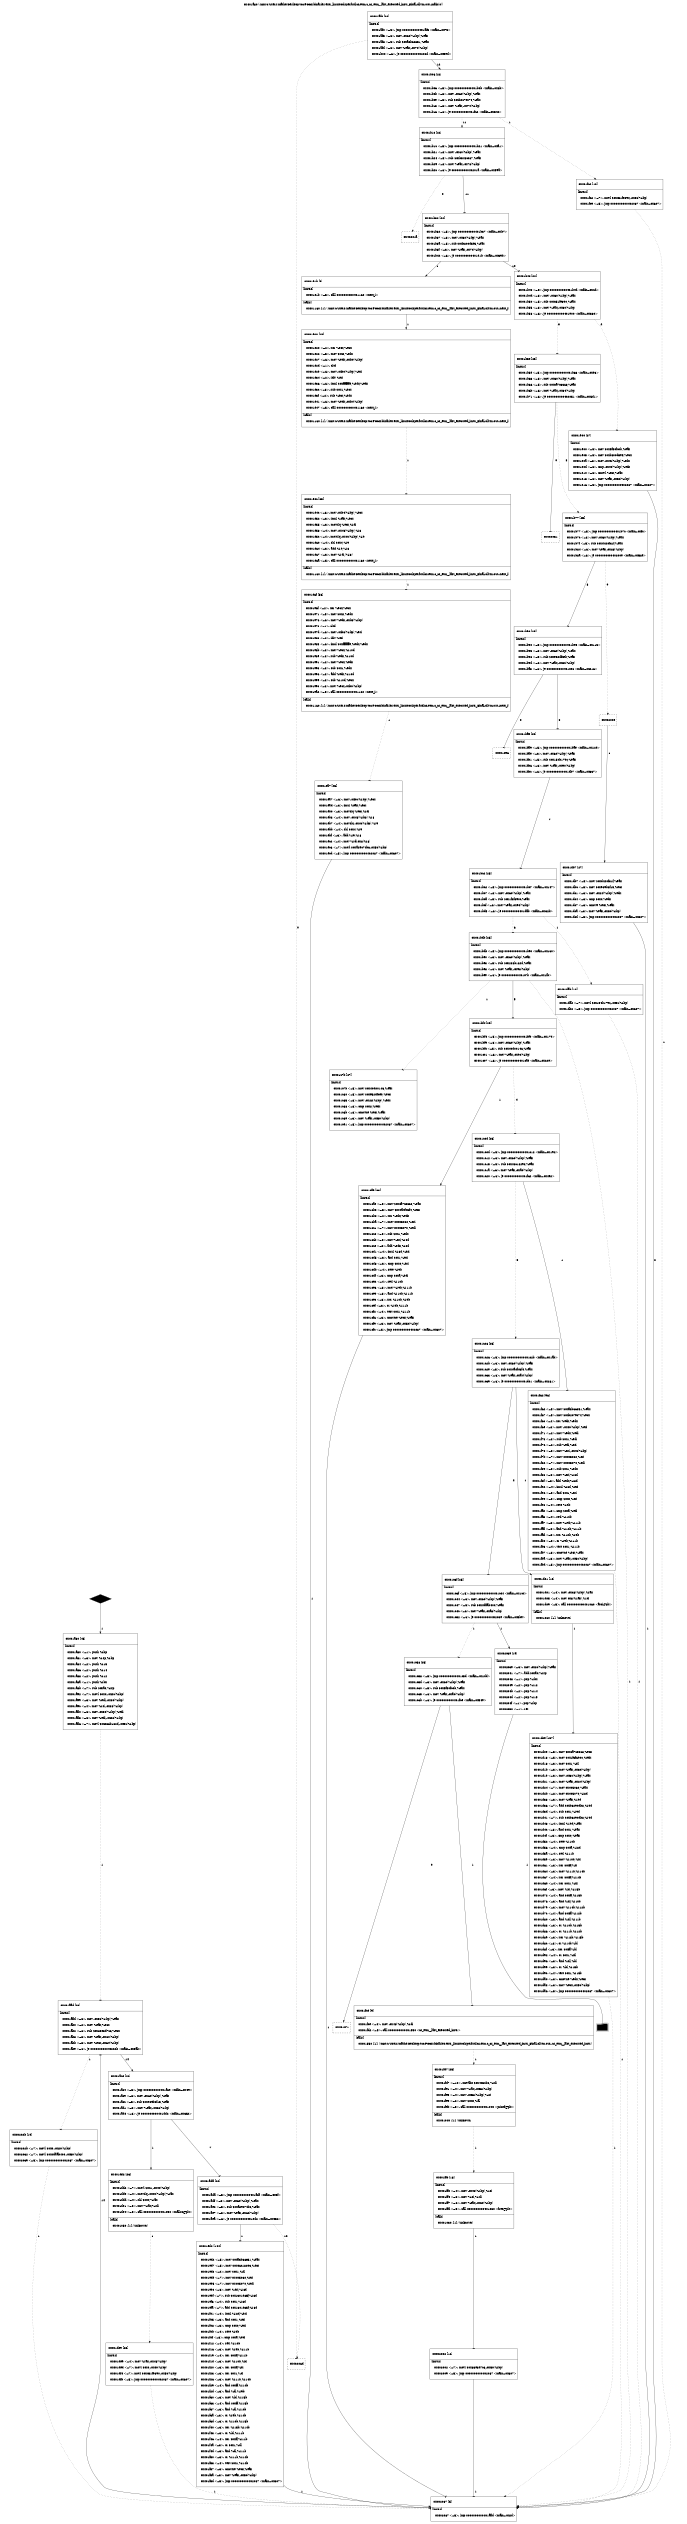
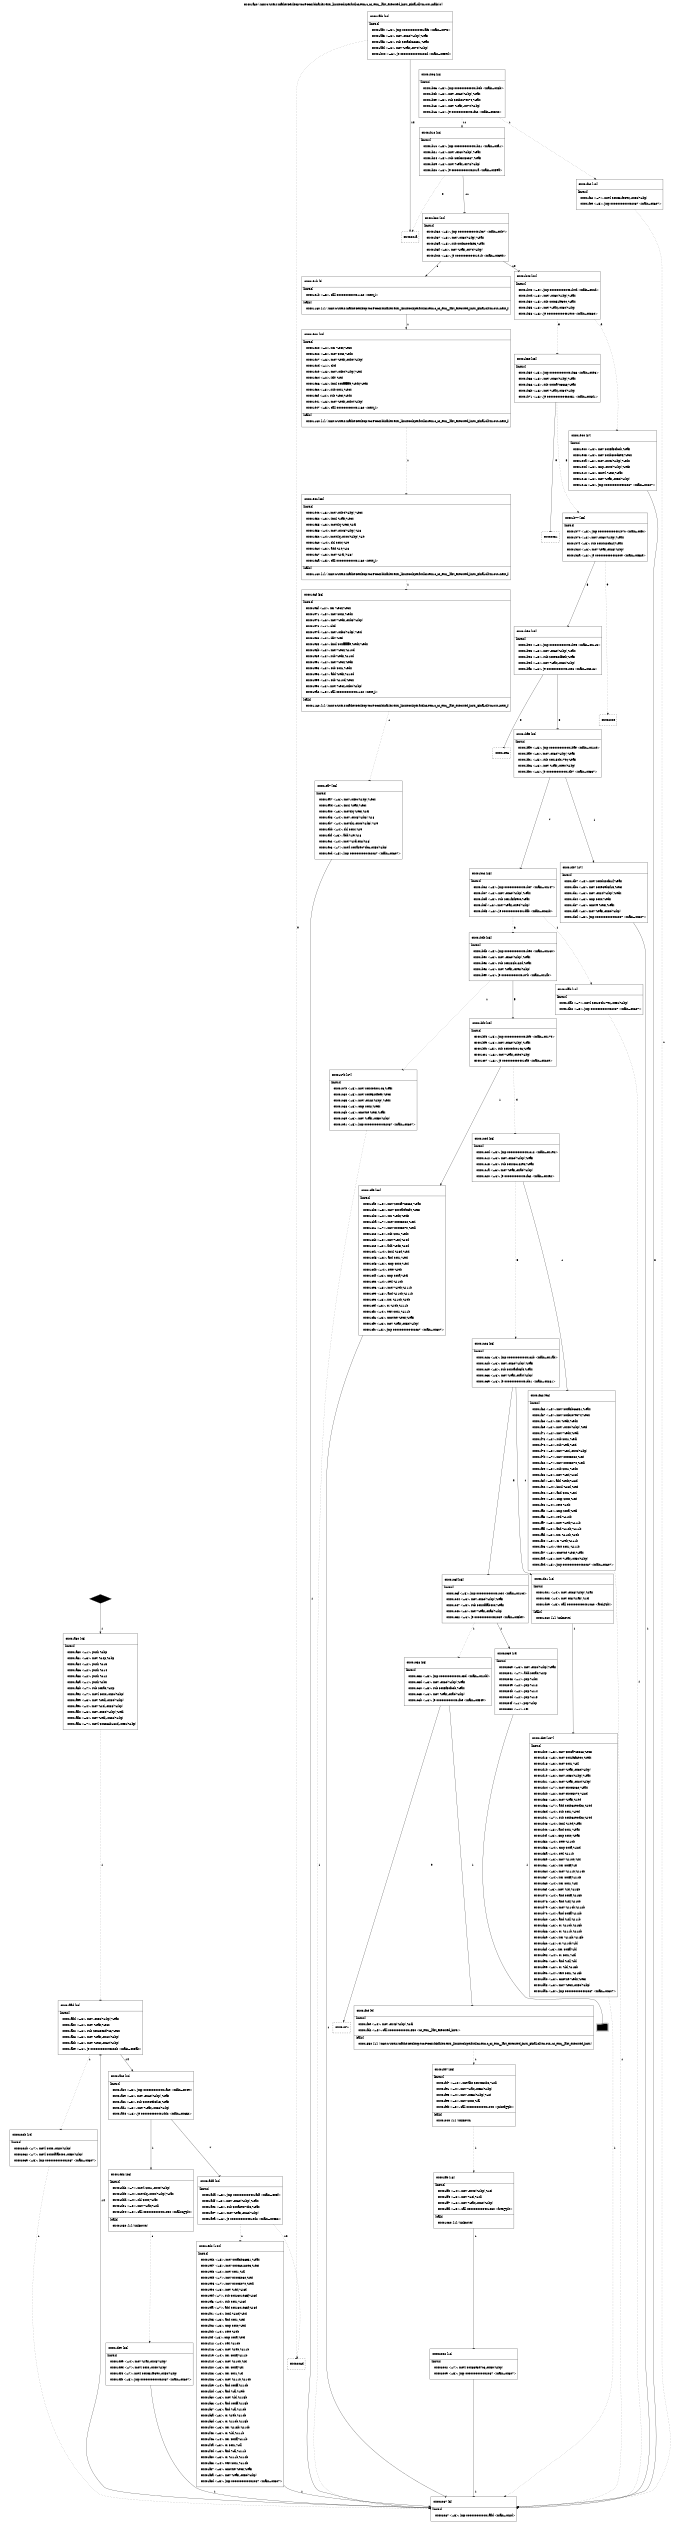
(435, 64) -> (410, 145)
(606, 793) -> (579, 819)
(628, 1780) -> (317, 1862)
(240, 2232) -> (240, 2232)
(255, 2499) -> (255, 2499)
